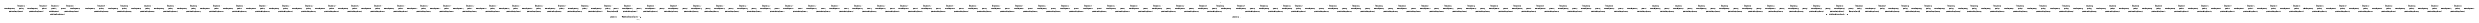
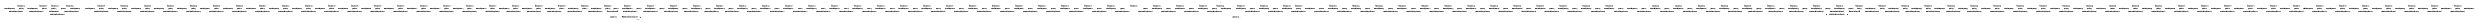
(1134, 9) -> none
